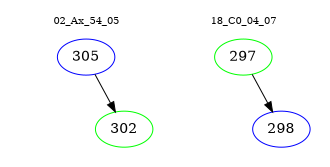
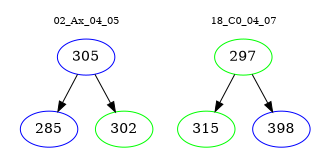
(87, 22) -> (87, 22)
none -> (49, 129)
none -> (206, 129)
(281, 129) -> (281, 129)
